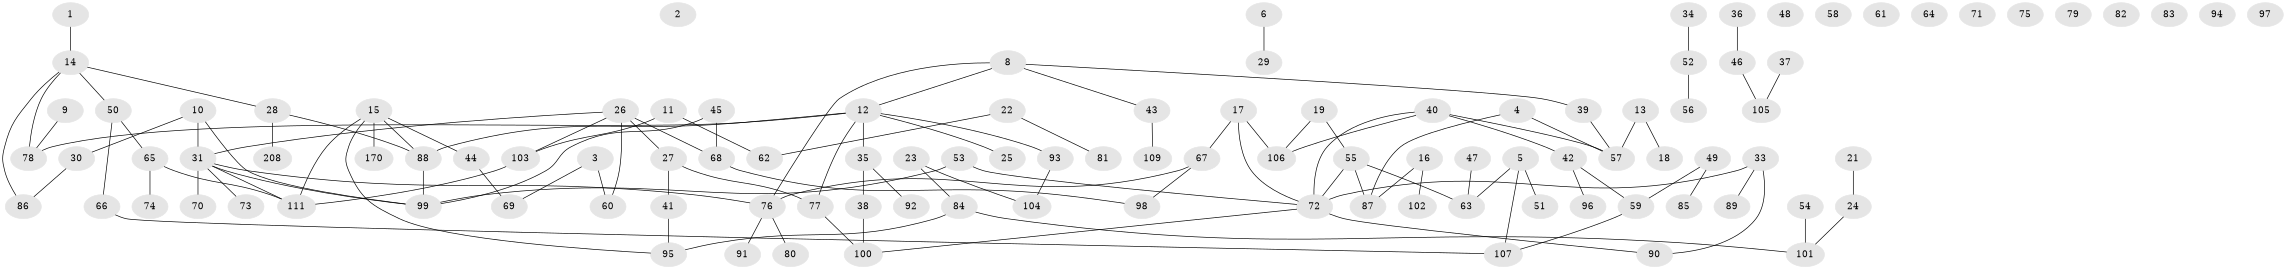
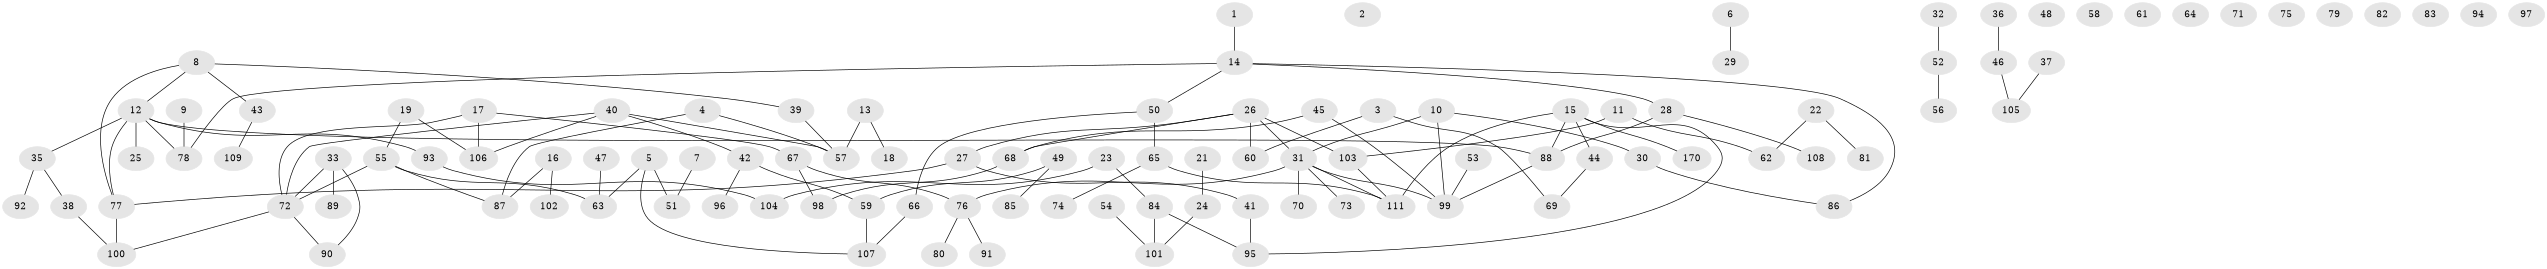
(1689, 15) -> (1939, 15)
(857, 89) -> (106, 109)
(273, 159) -> (1816, 159)
none -> (697, 159)
(1134, 189) -> none
